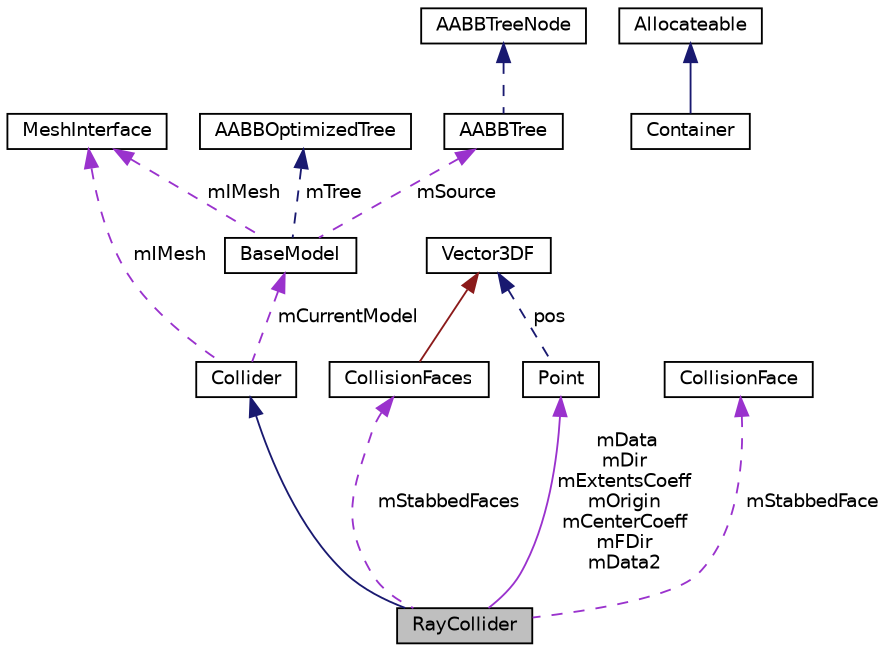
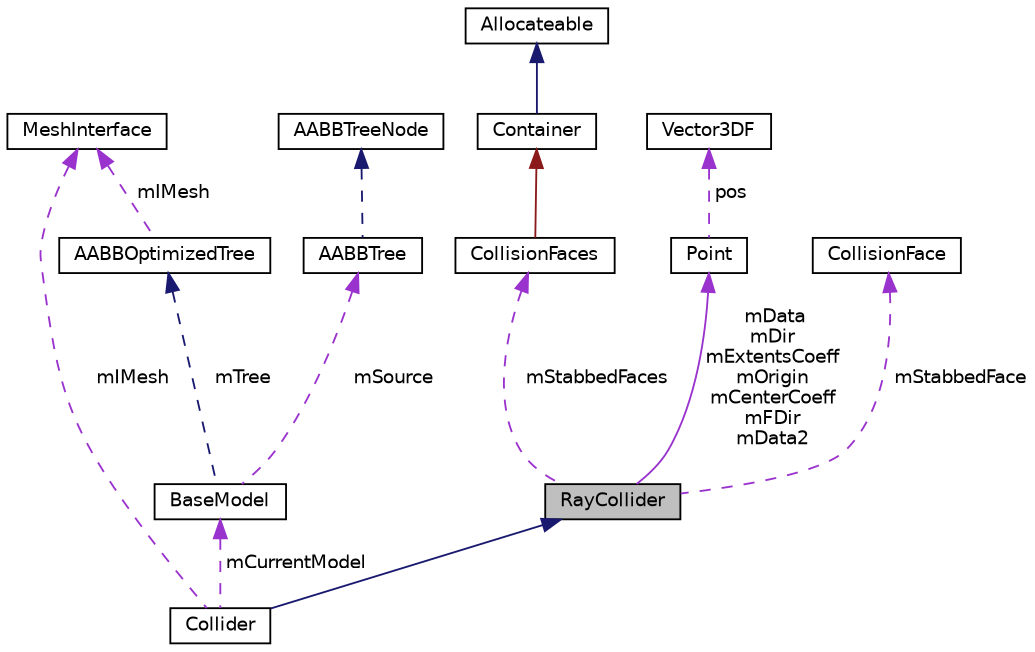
(197, 198) -> (131, 202)
(444, 326) -> (536, 203)
(530, 326) -> (709, 203)
(309, 530) -> (407, 567)
